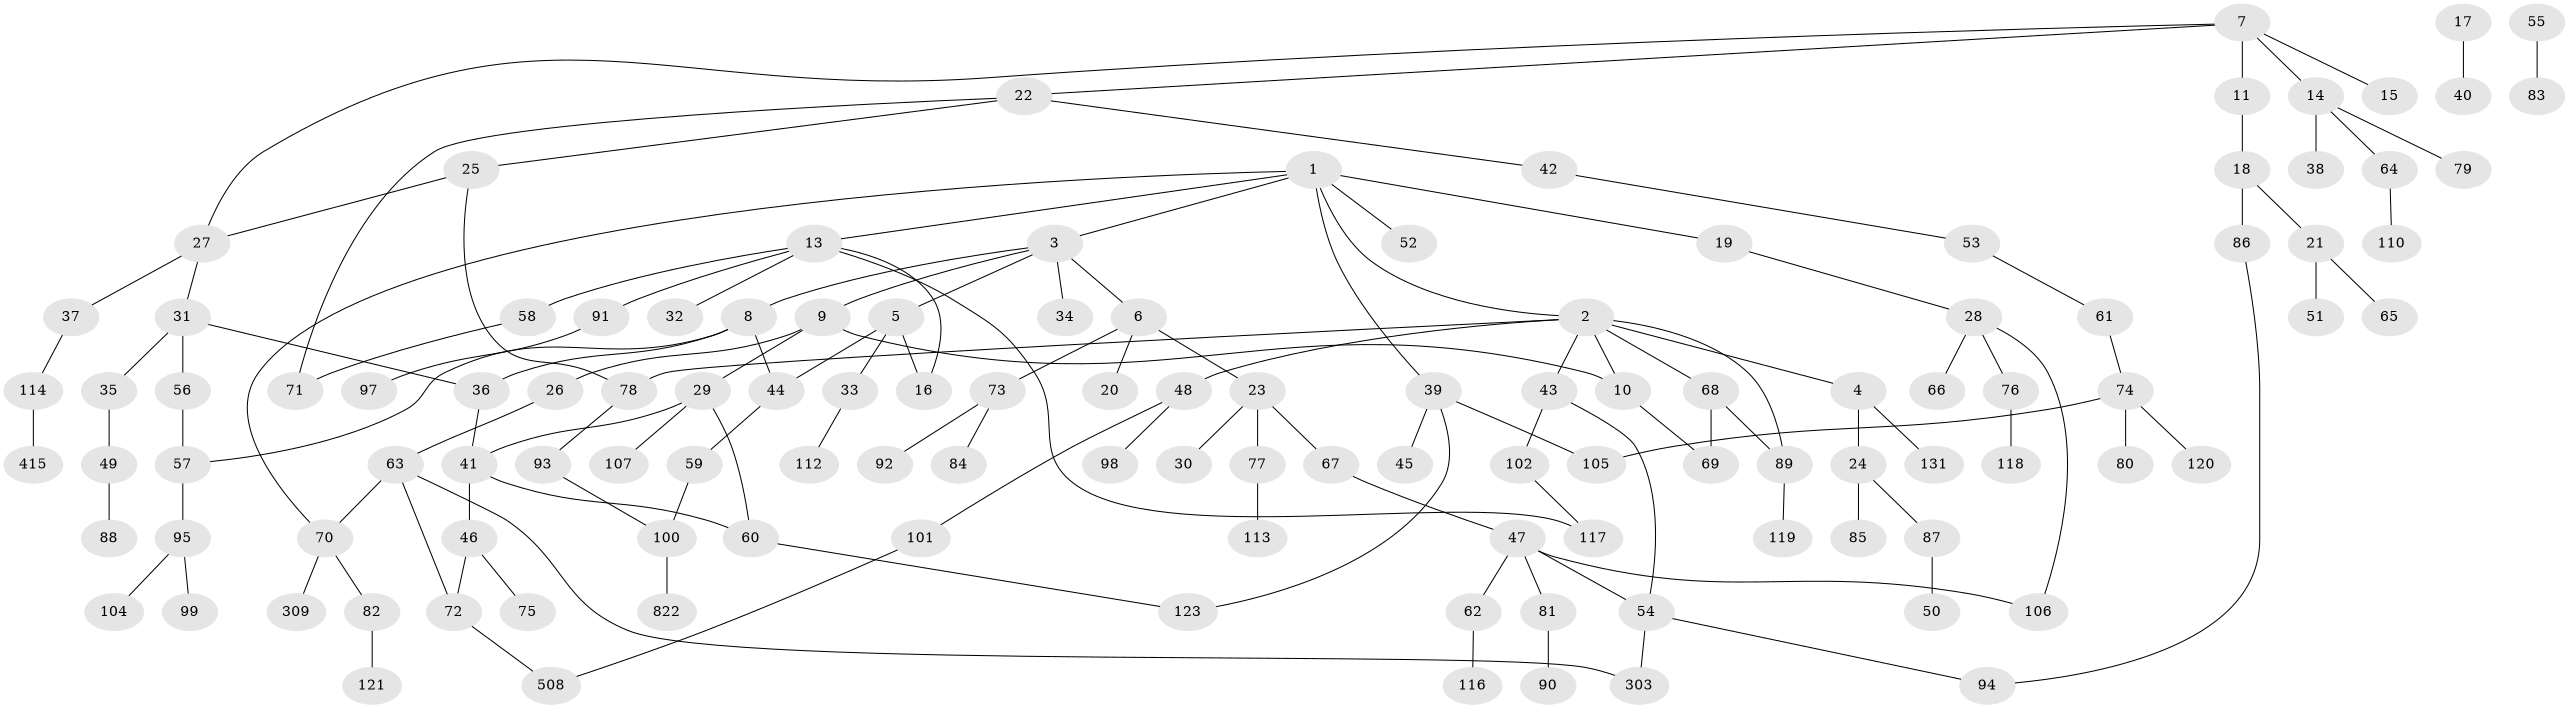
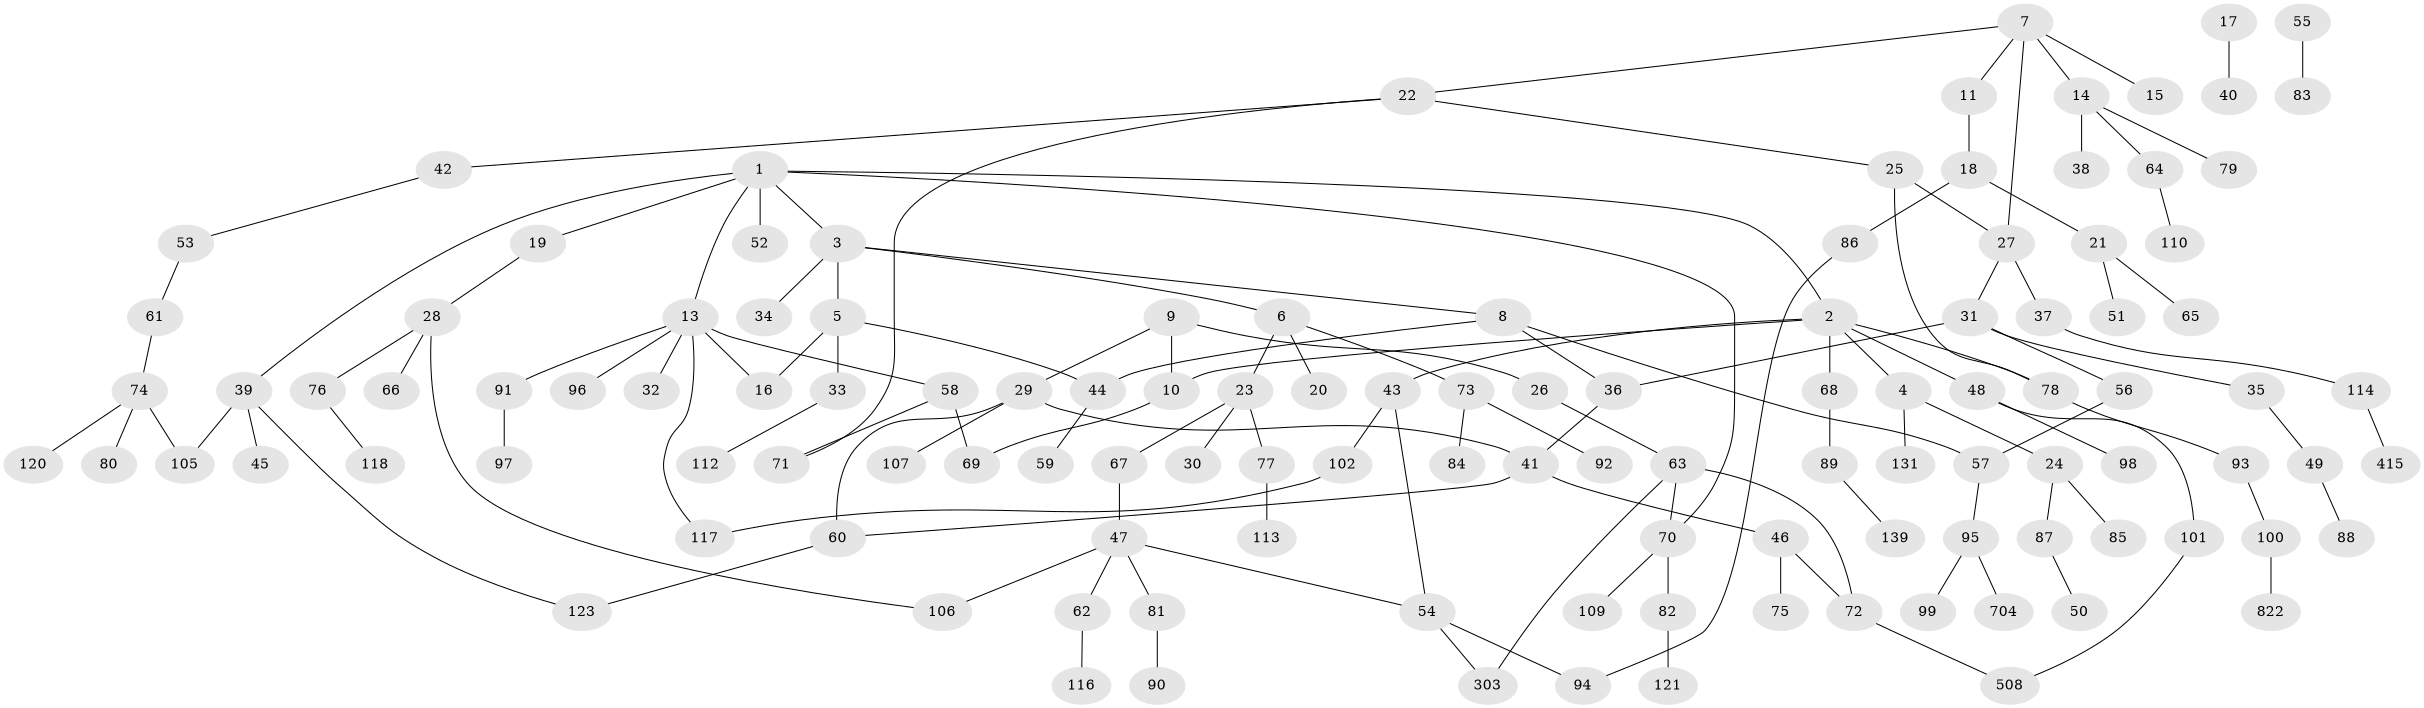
(935, 274) -> none
(1741, 367) -> none
none -> (578, 391)
(1711, 428) -> (963, 434)
(681, 501) -> none
(1783, 538) -> (1895, 538)
(114, 612) -> (2004, 612)
(296, 612) -> (1592, 612)
